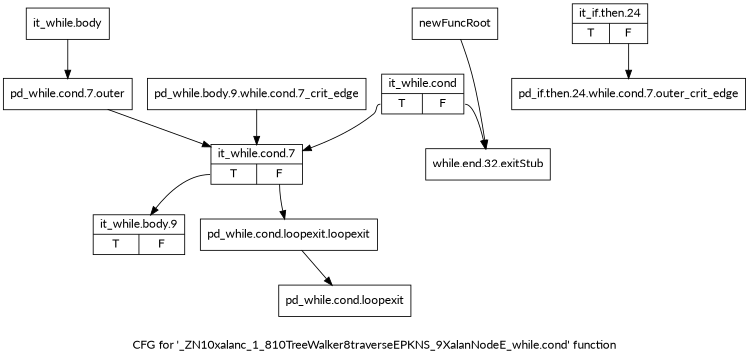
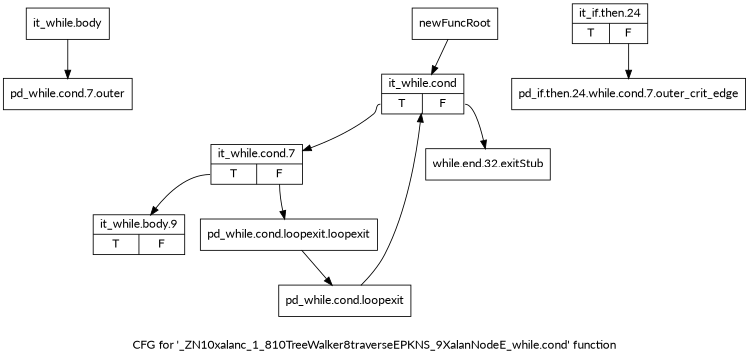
(475, 89) -> (442, 53)
(257, 94) -> none
(155, 127) -> none
none -> (403, 209)
